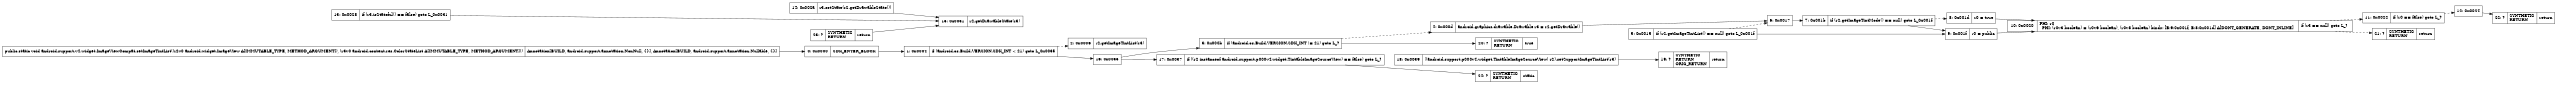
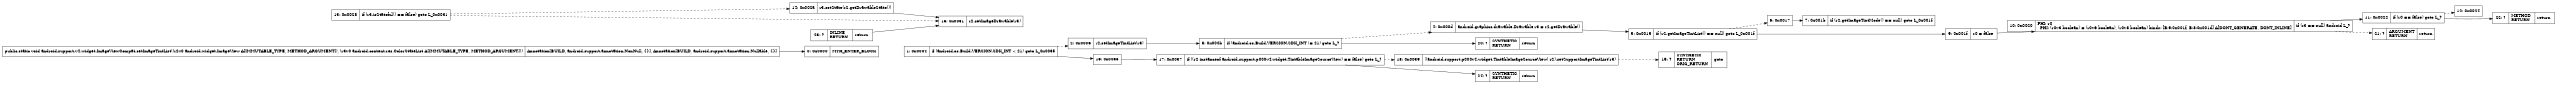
none -> (618, 11)
(2486, 13) -> (2467, 19)
(2522, 16) -> (2521, 16)
(693, 18) -> (693, 18)
(1971, 18) -> none
(2345, 20) -> (2345, 20)
(995, 21) -> (995, 21)
(1673, 23) -> (1604, 31)
(2324, 26) -> (2323, 26)
(1925, 28) -> none
(2402, 32) -> (2402, 32)
(840, 33) -> (837, 33)
(1983, 34) -> (1983, 34)
(1120, 43) -> (1120, 43)
(1529, 43) -> (1529, 43)
(854, 51) -> (854, 51)
(890, 52) -> none
(1159, 52) -> (1171, 43)
none -> (1388, 60)
(1637, 60) -> (1637, 60)
(1718, 60) -> (1719, 60)
(1529, 76) -> (1529, 76)
